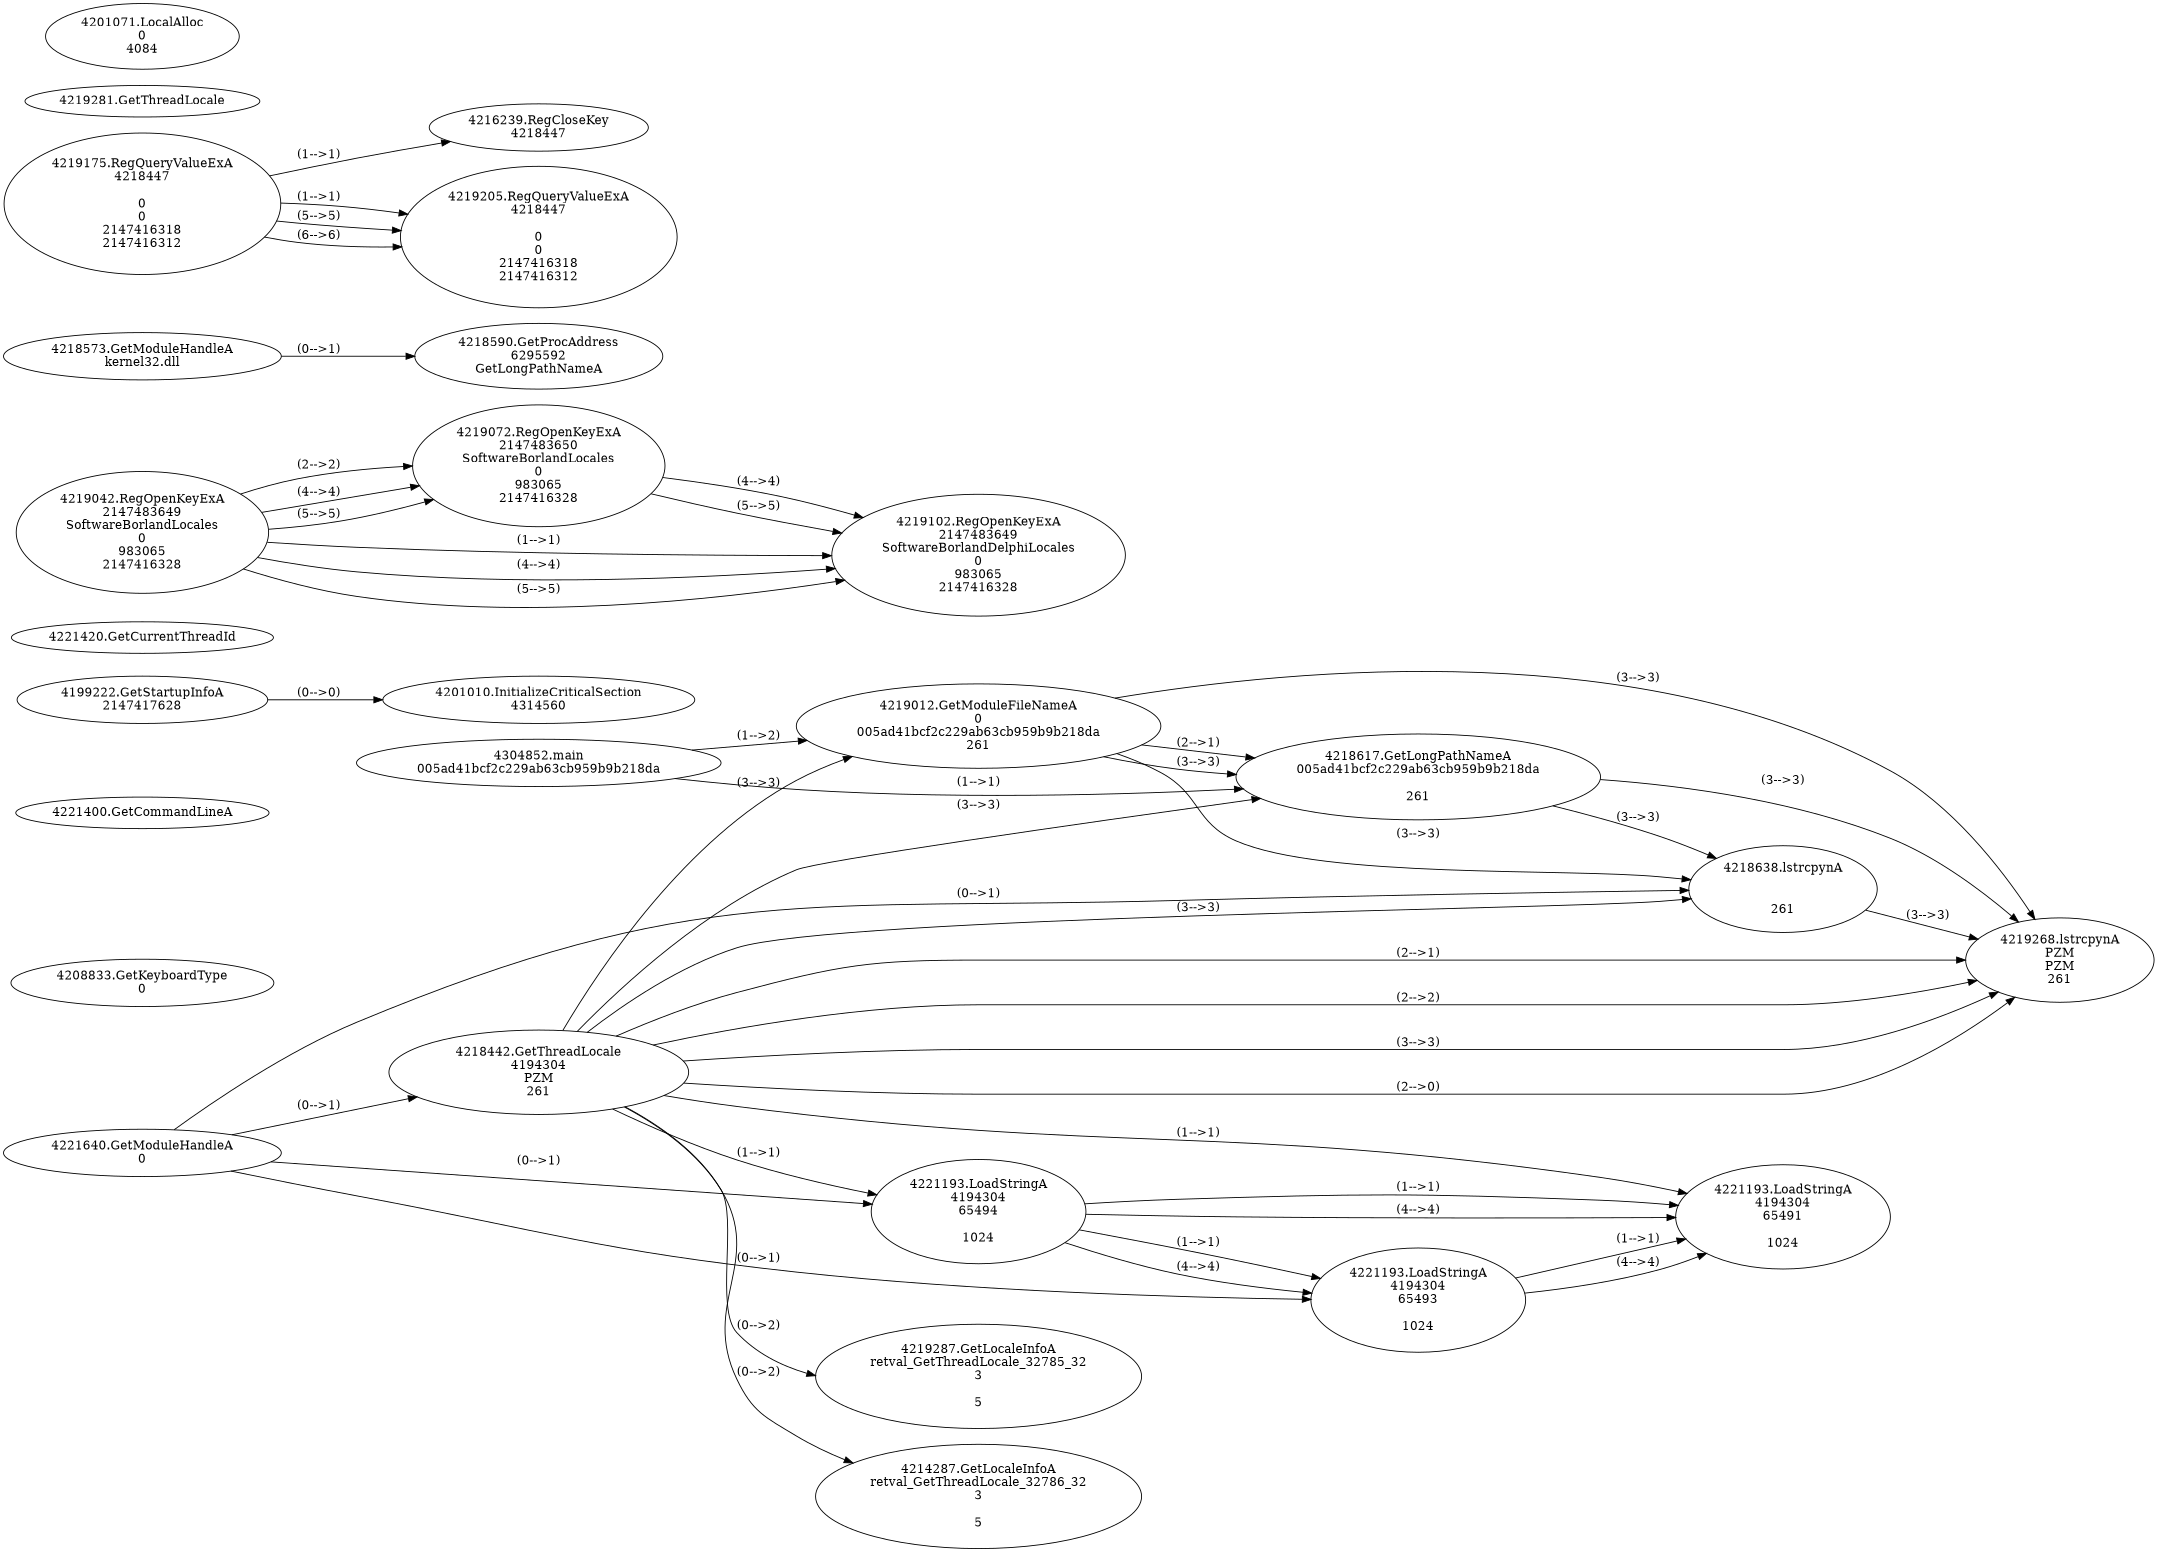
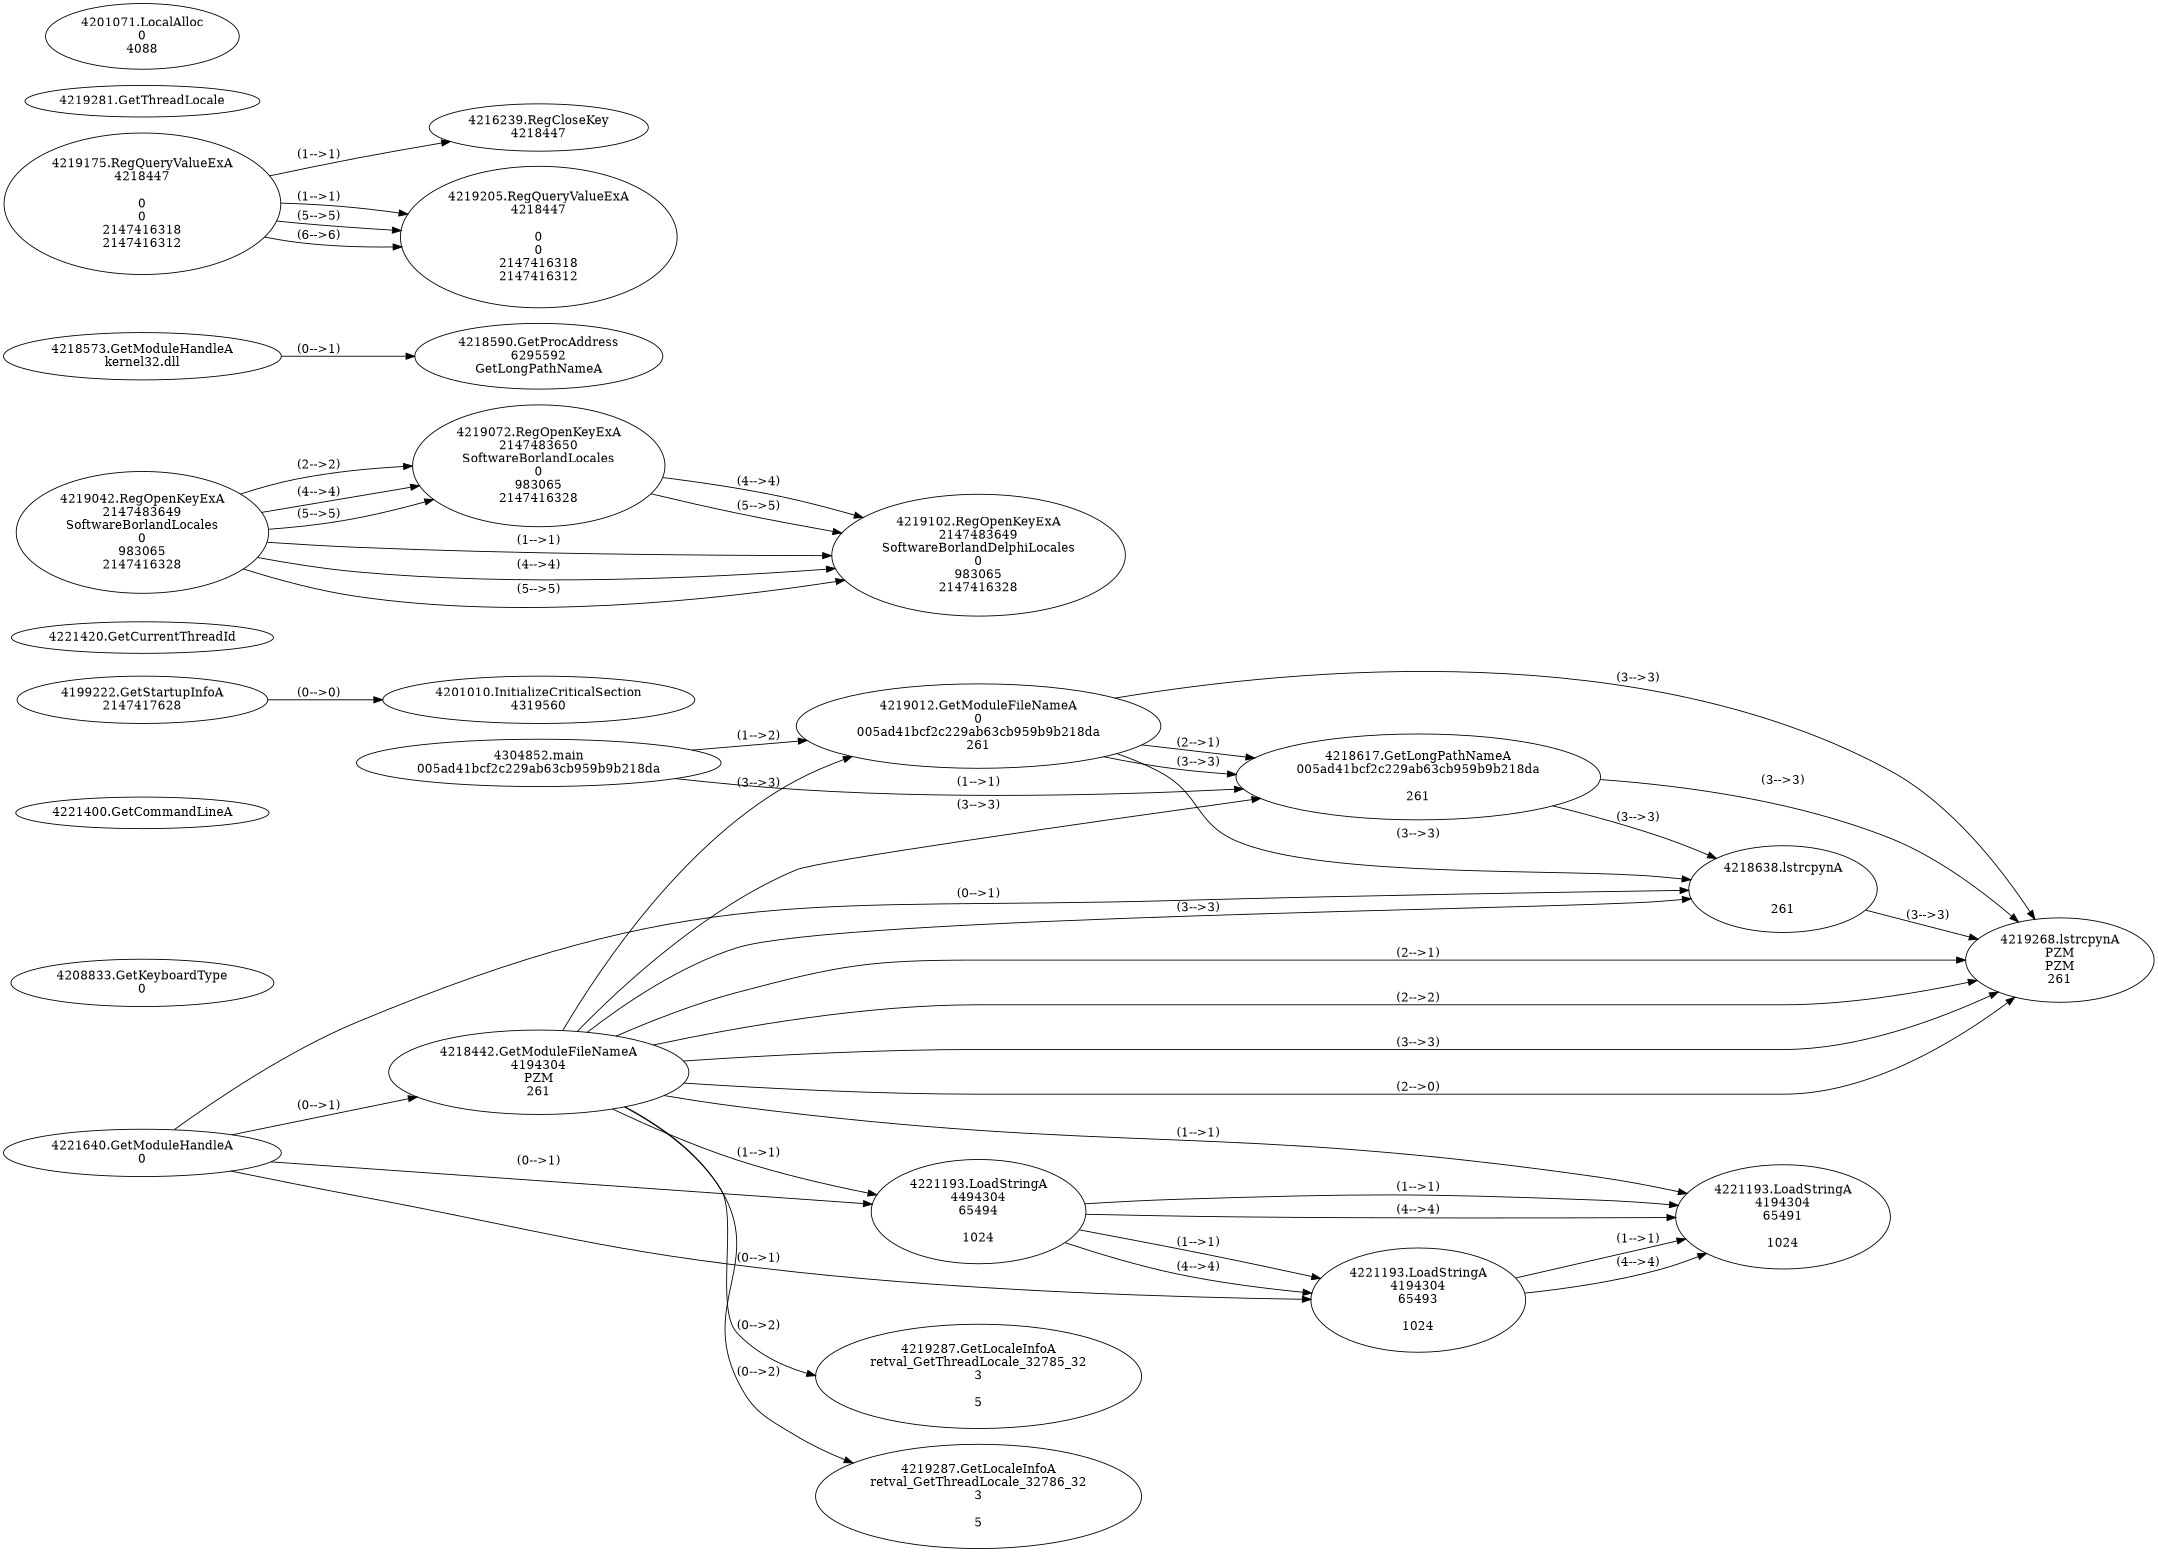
(142, 36) -> (142, 36)
(539, 700) -> (539, 700)
(539, 1072) -> (539, 1072)
(979, 1212) -> (979, 1212)
(979, 1496) -> (979, 1496)
